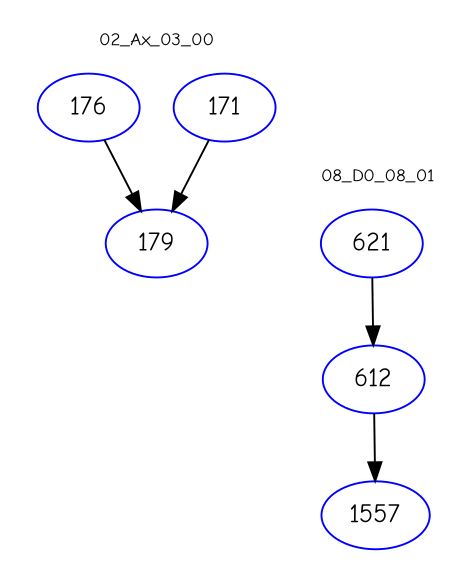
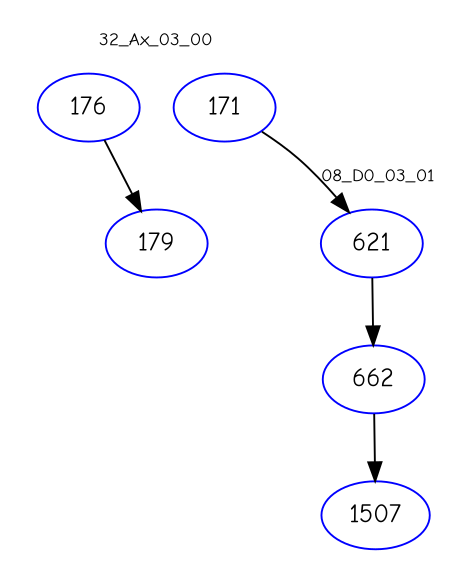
(157, 41) -> (157, 41)
(195, 167) -> (318, 177)
(378, 176) -> (378, 176)
(374, 379) -> (374, 379)
(376, 515) -> (376, 515)
